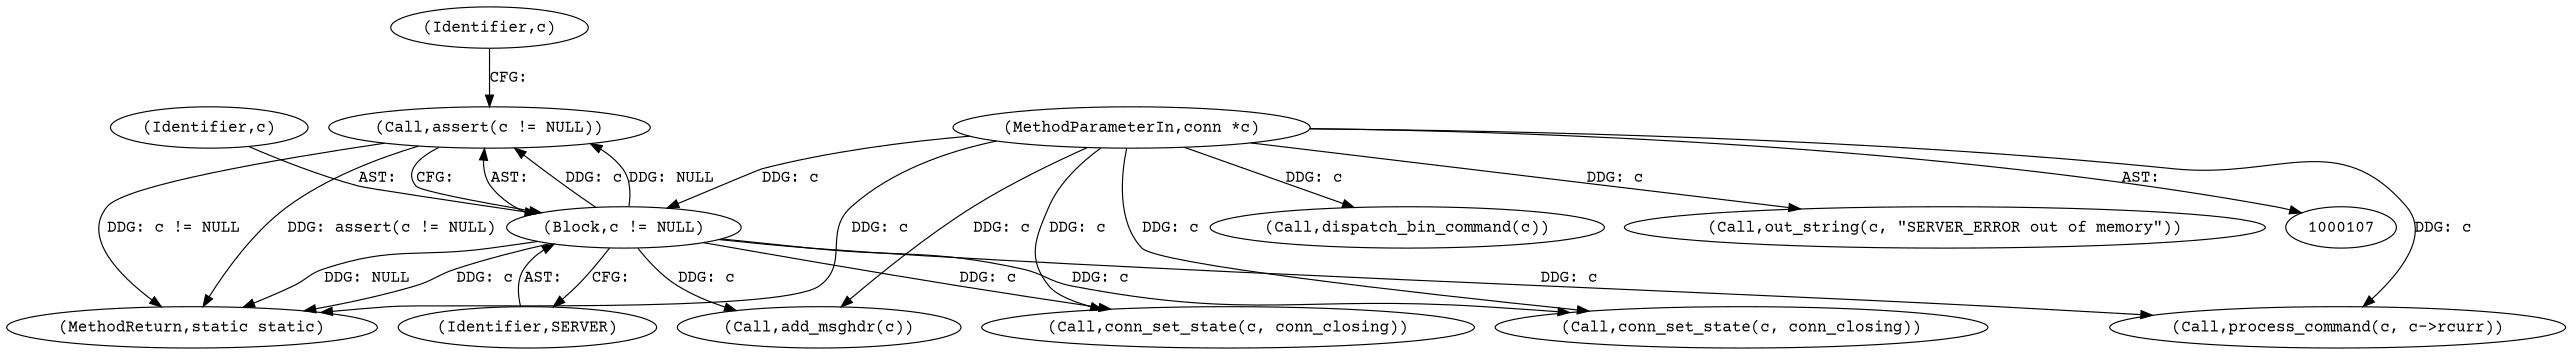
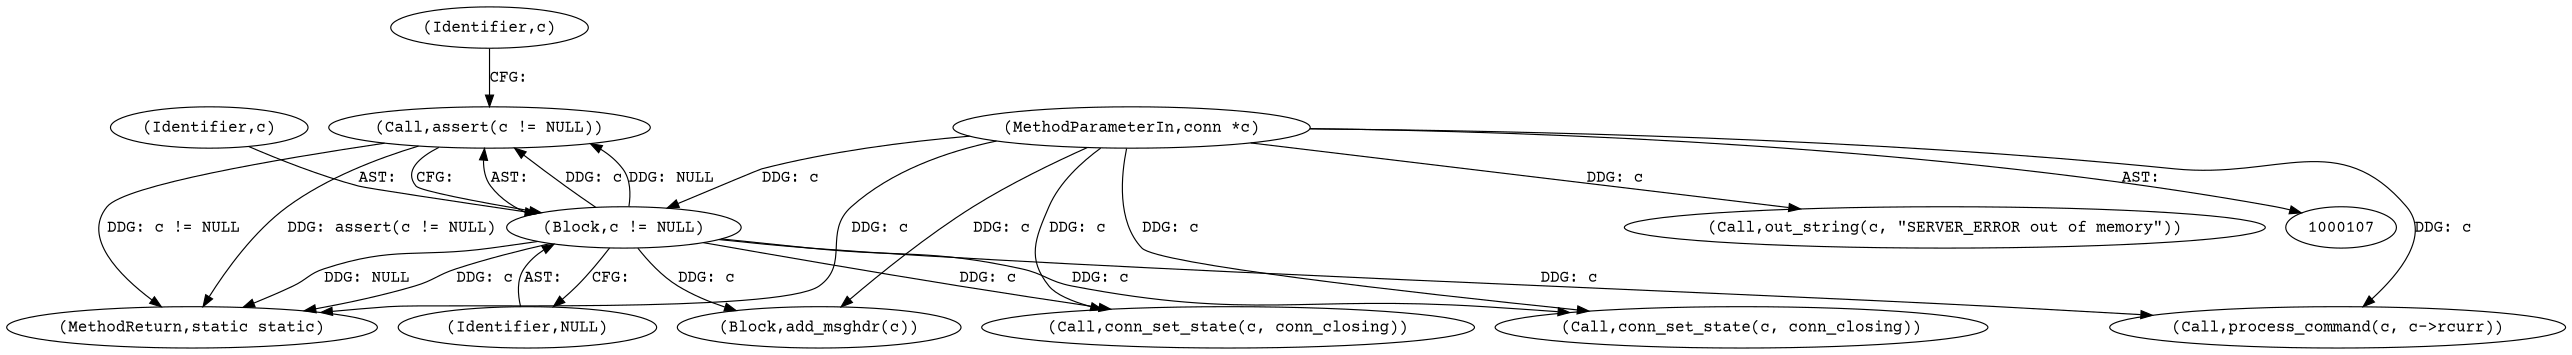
(1407, 227) -> none
(527, 327) -> (527, 327)
(819, 327) -> (819, 327)
